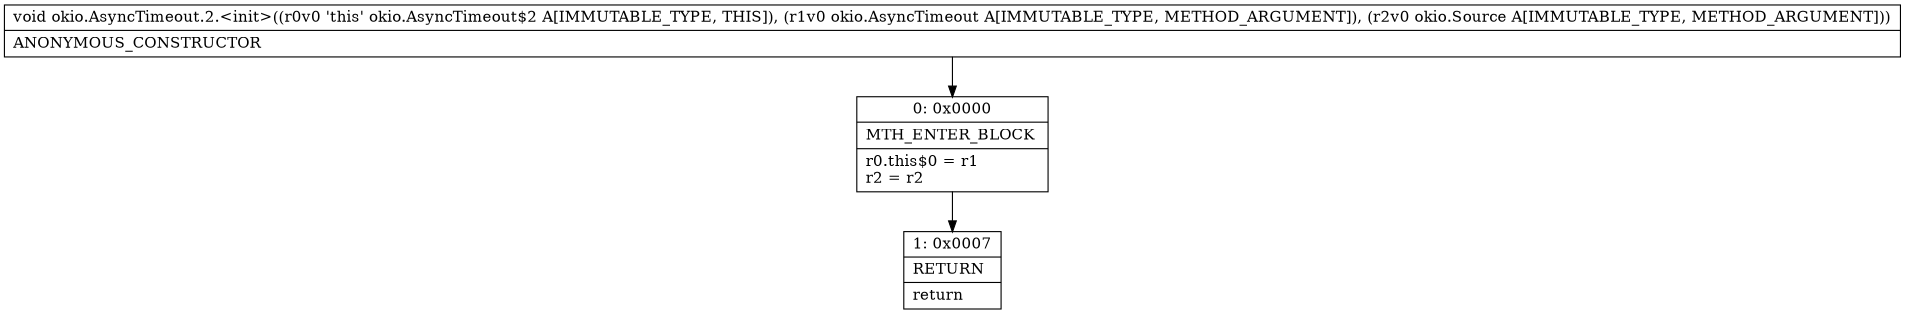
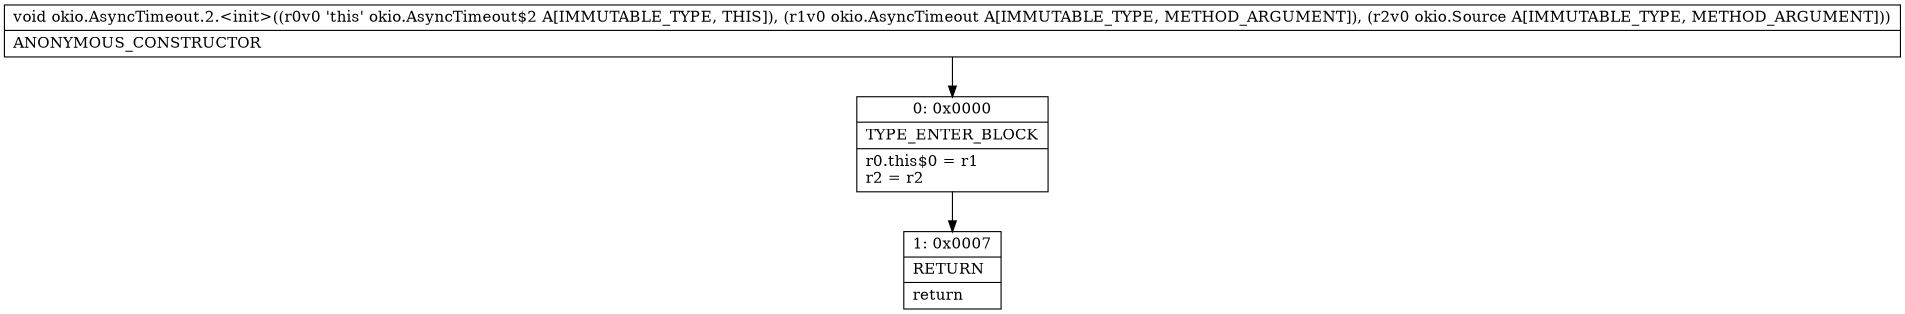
(951, 135) -> (952, 135)
